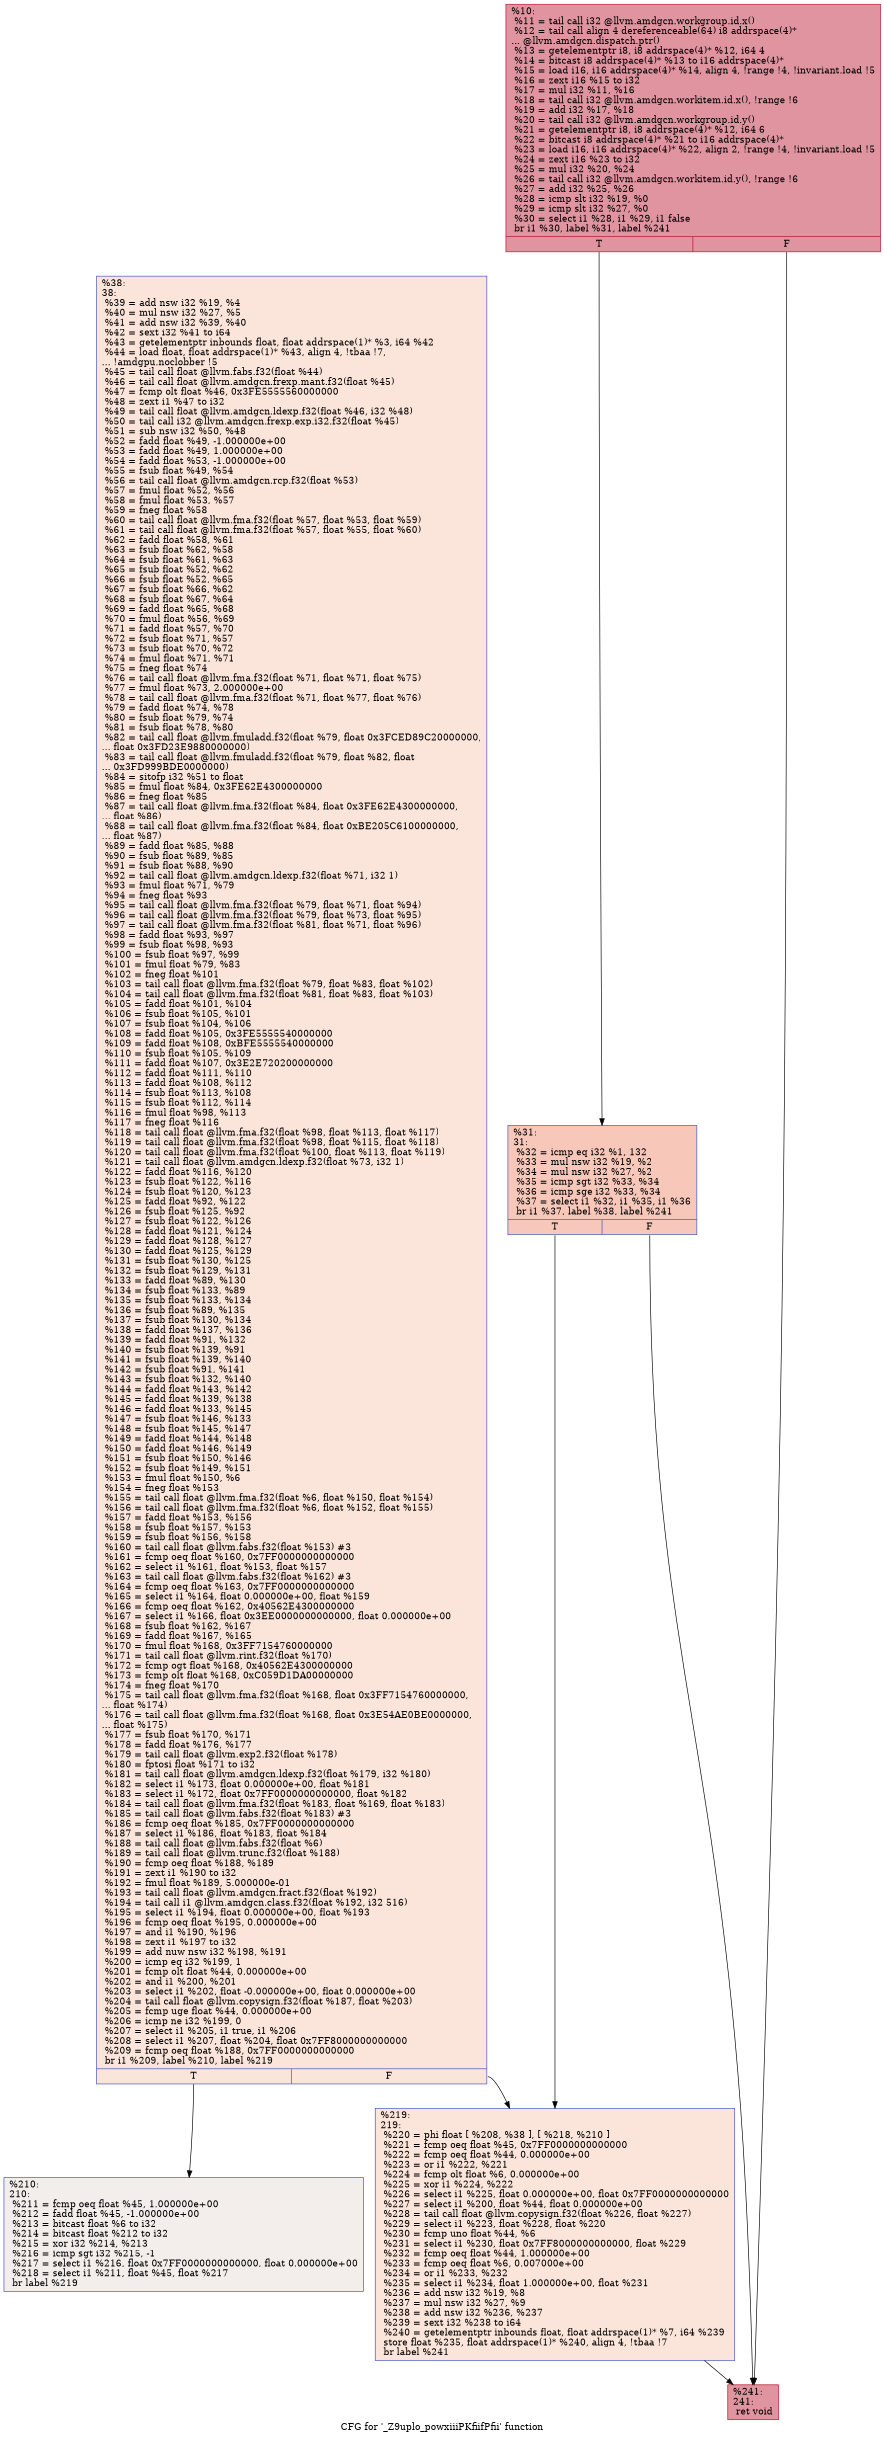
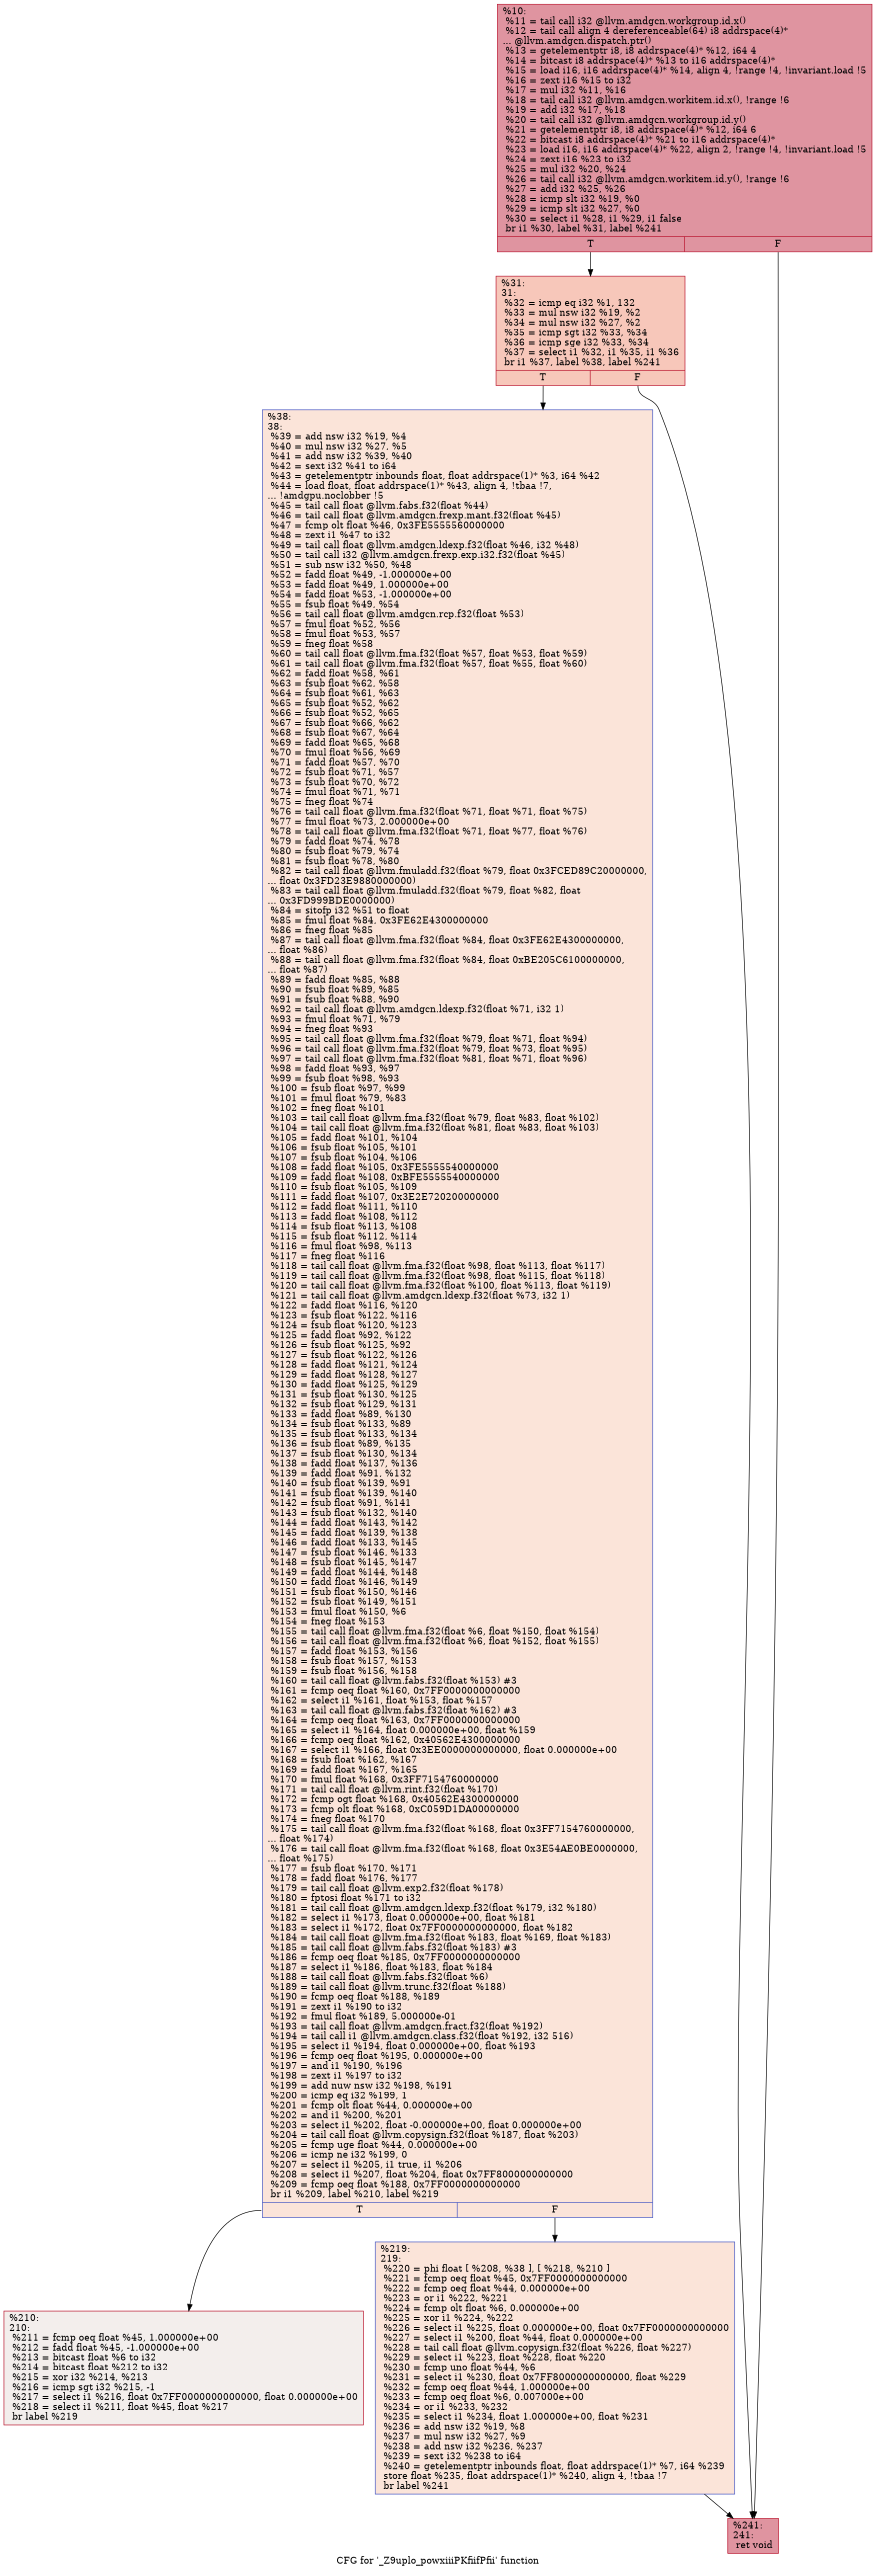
(602, 1180) -> (591, 331)
(555, 1668) -> (543, 394)
(184, 2234) -> (184, 2368)
